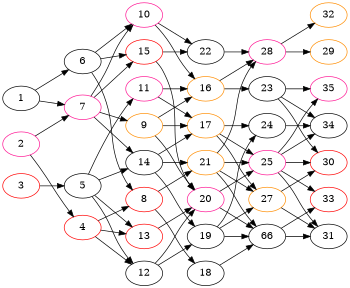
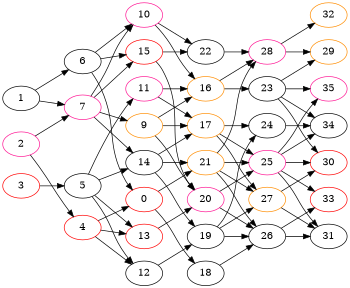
none -> (295, 72)
(144, 200) -> (144, 200)
(267, 236) -> (267, 236)
(172, 241) -> none
